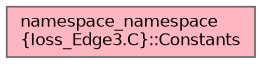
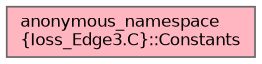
(131, 32) -> (131, 32)
